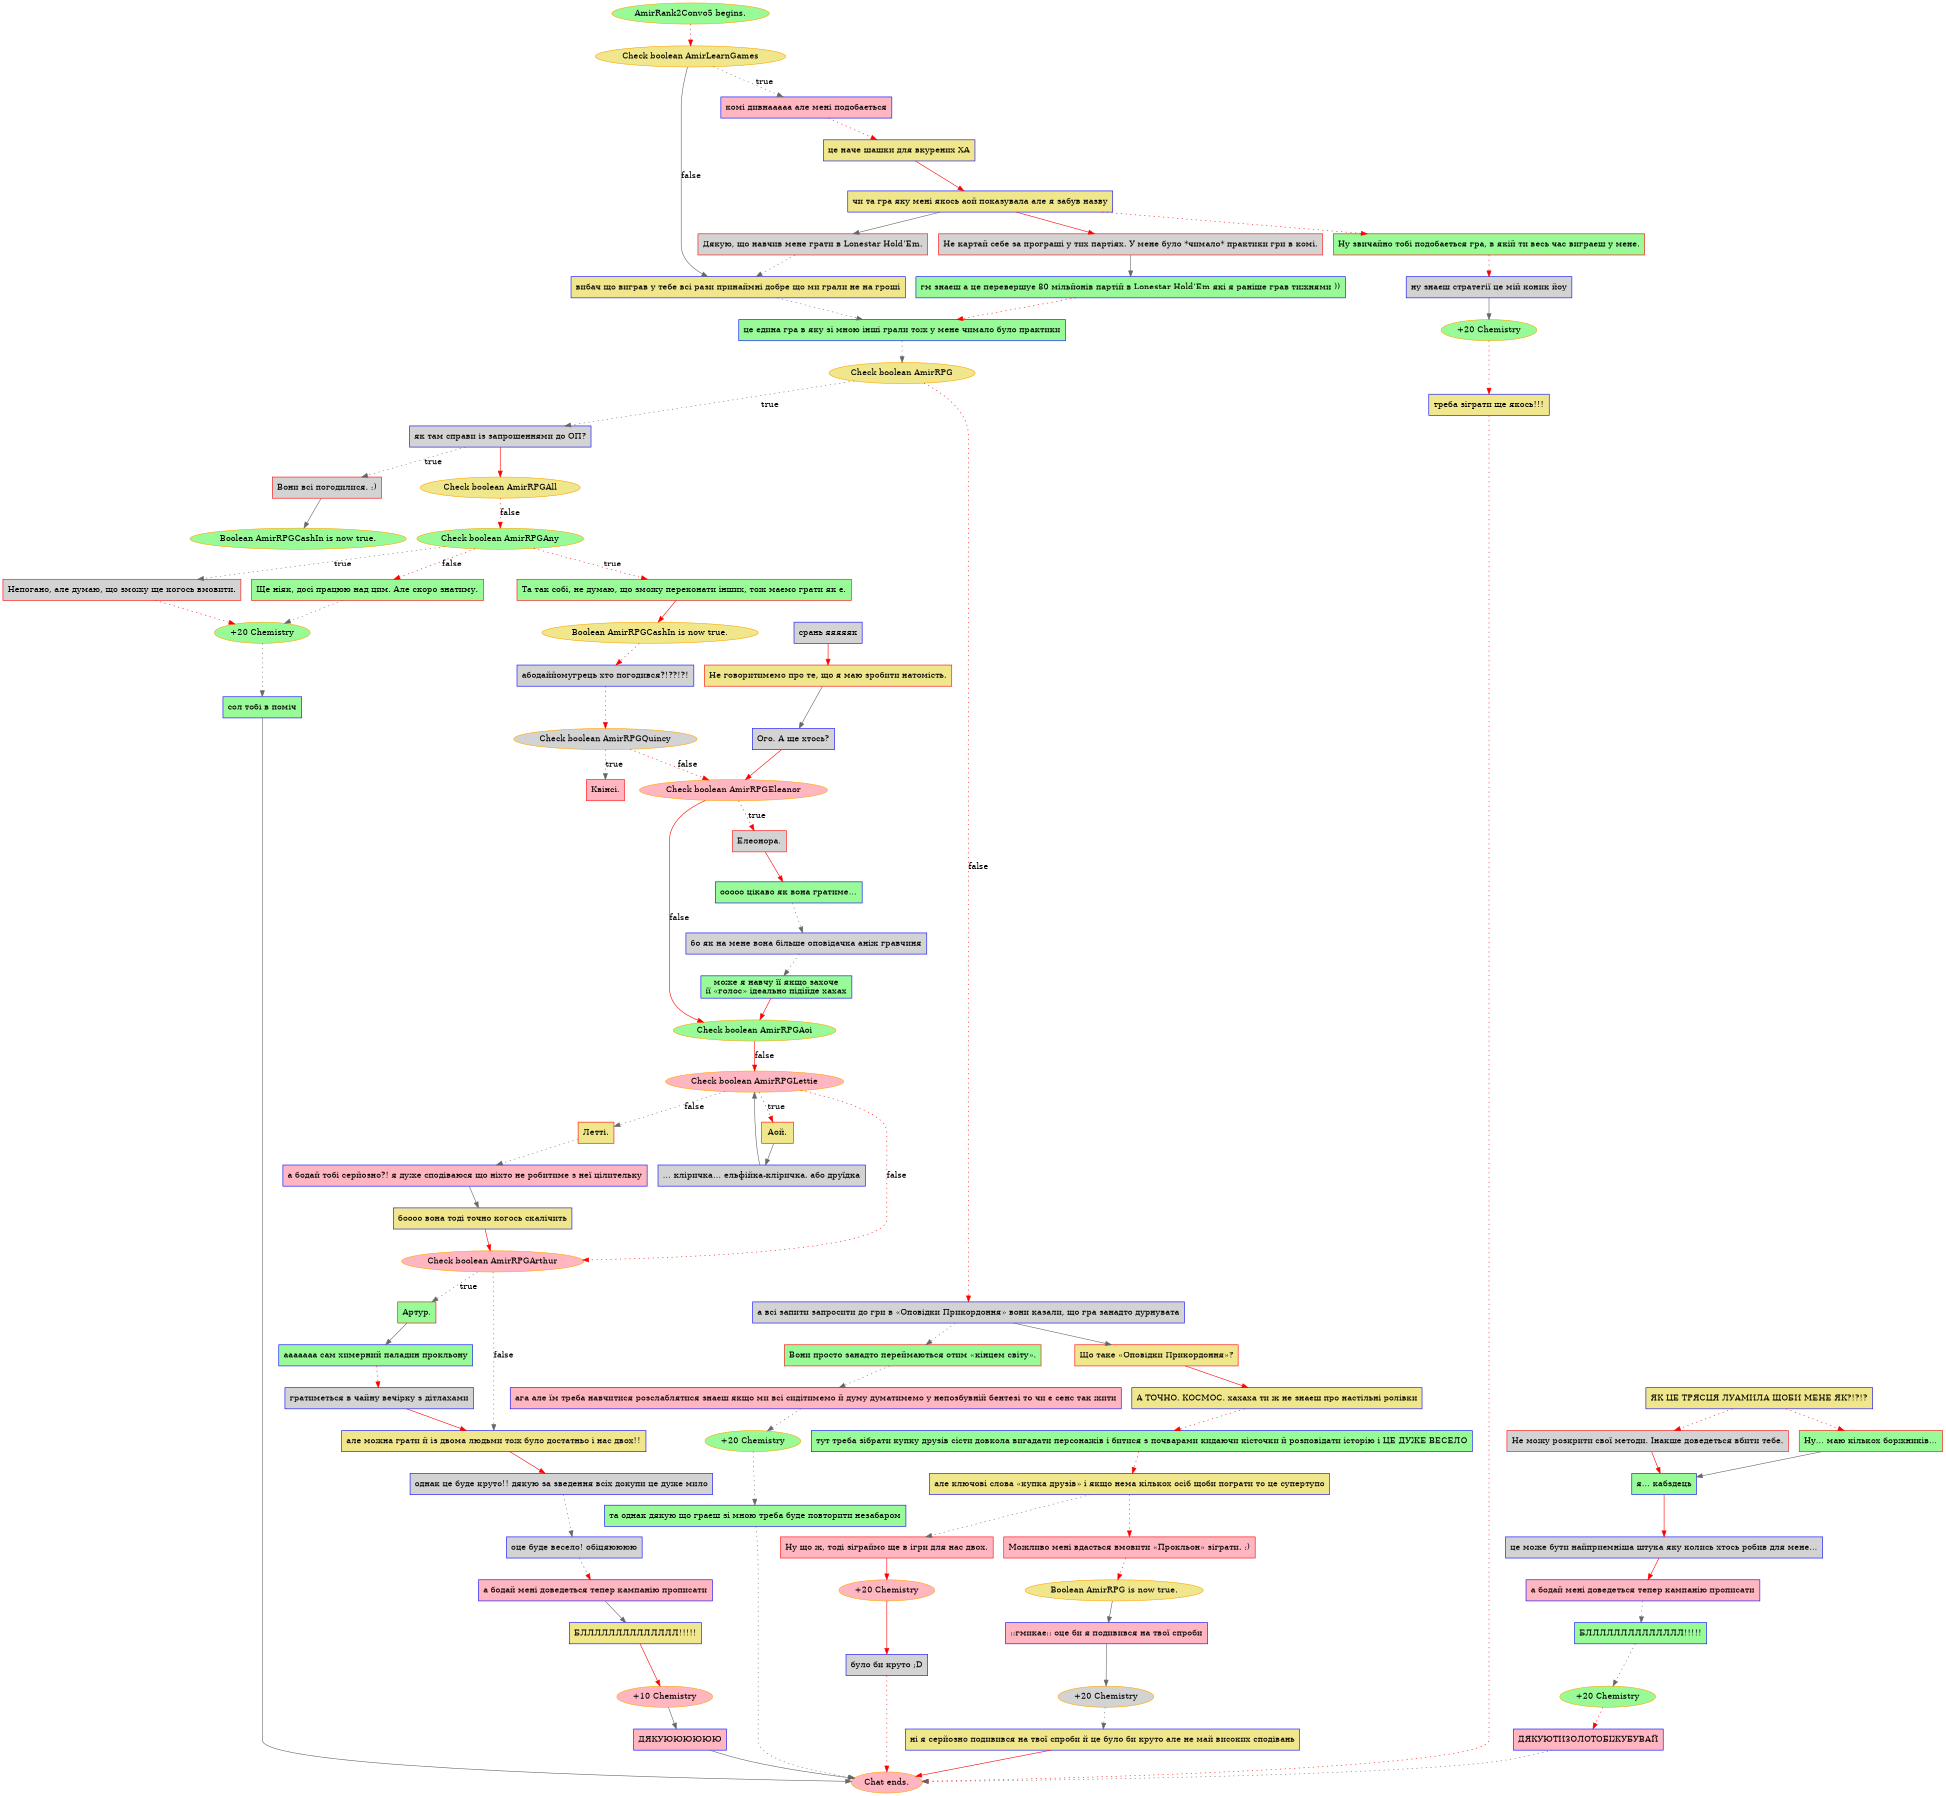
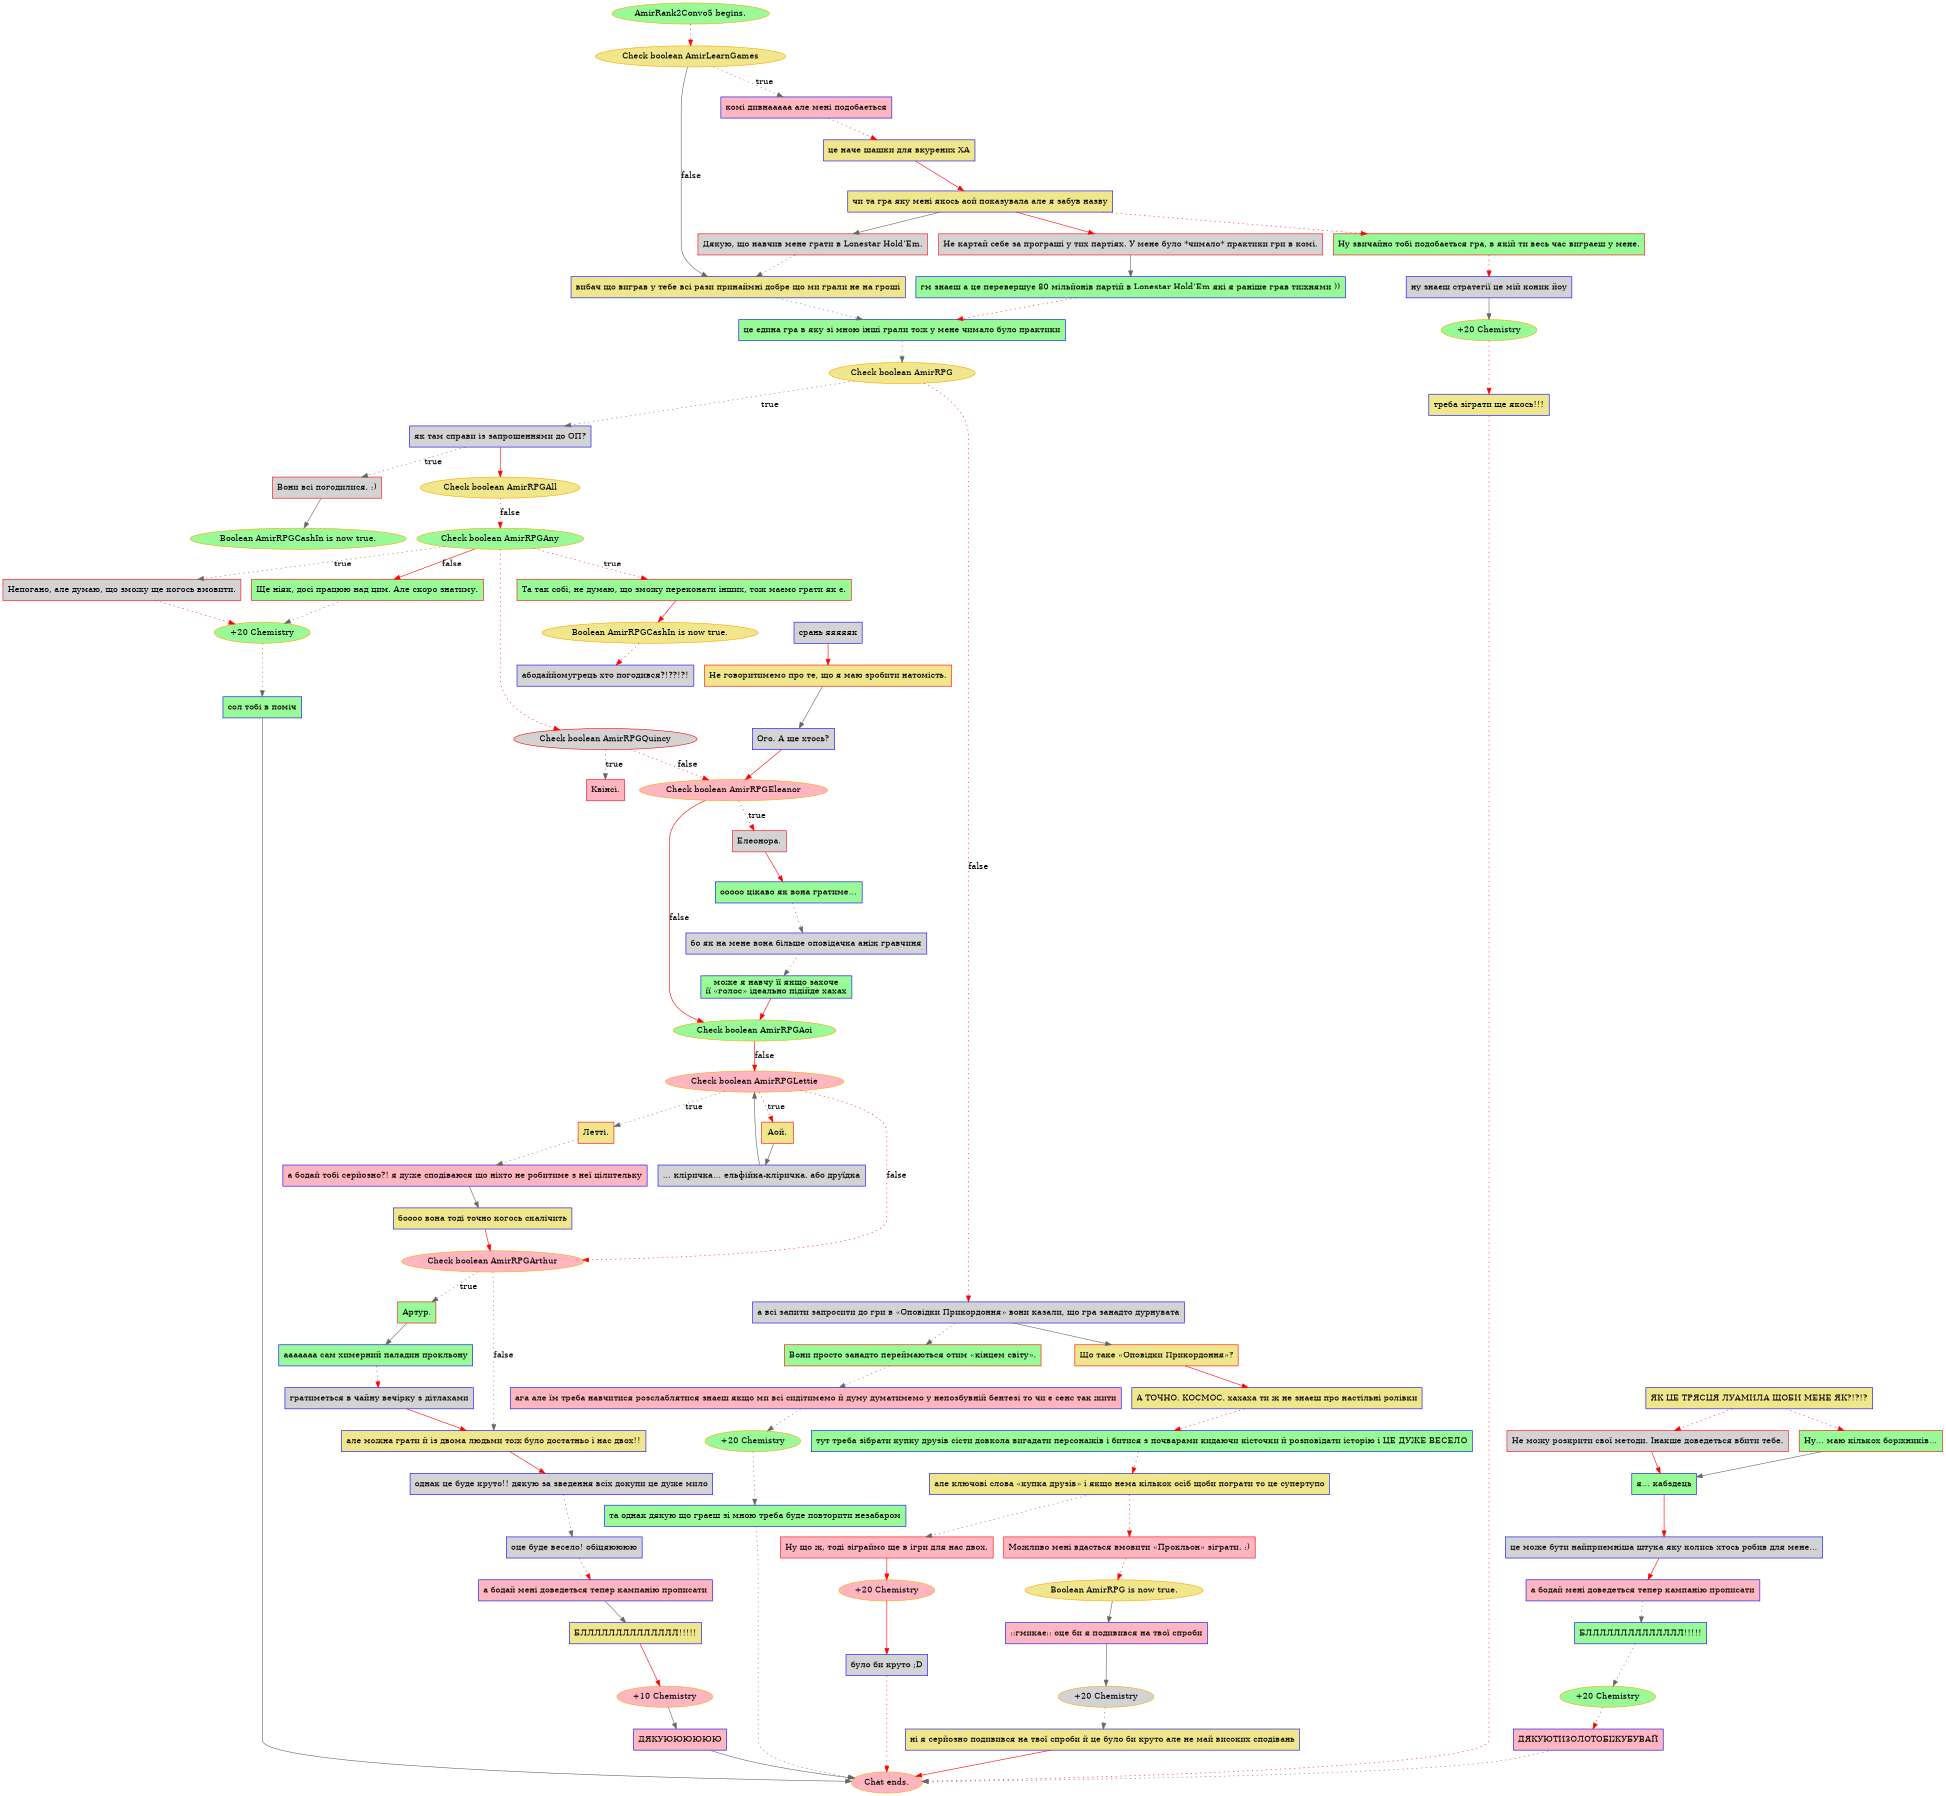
(437, 563) -> (437, 563)
(605, 704) -> (500, 653)
(605, 739) -> (605, 739)
(694, 1107) -> (694, 1107)
